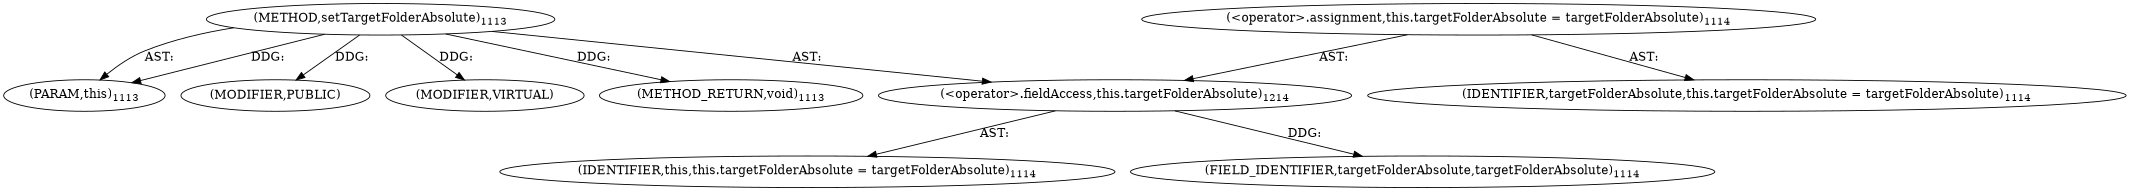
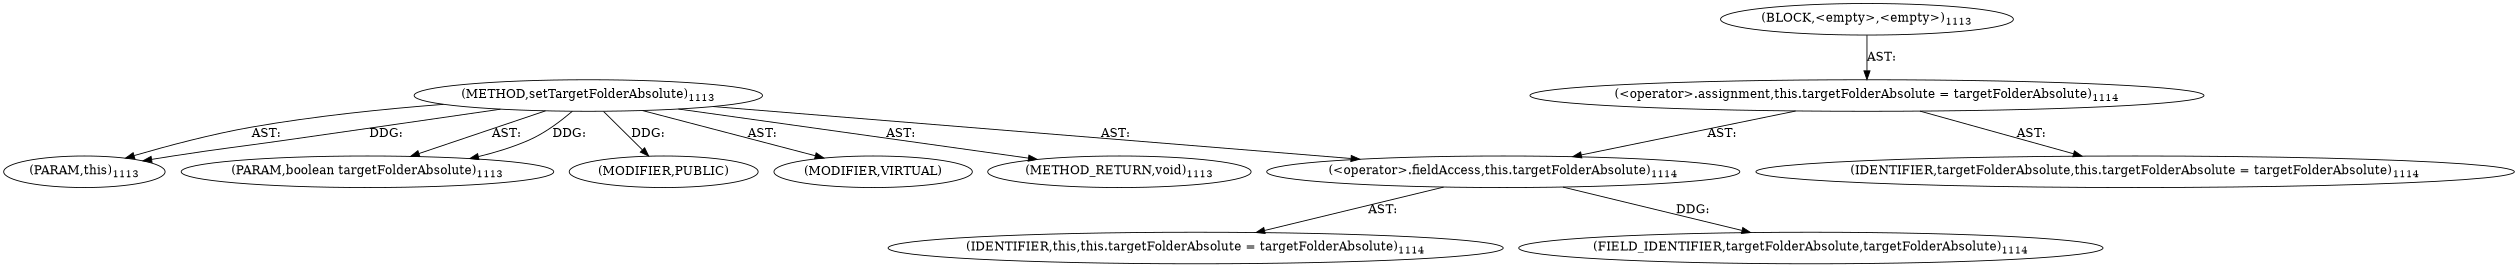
none -> (1867, 19)
(458, 57) -> (764, 134)
(596, 57) -> (903, 134)
(1276, 94) -> (1665, 170)
none -> (367, 172)
